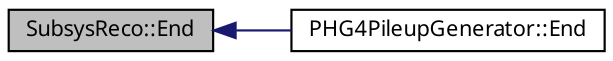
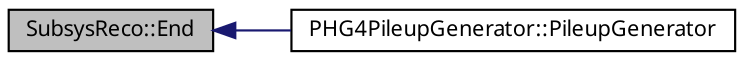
(448, 30) -> (513, 30)
